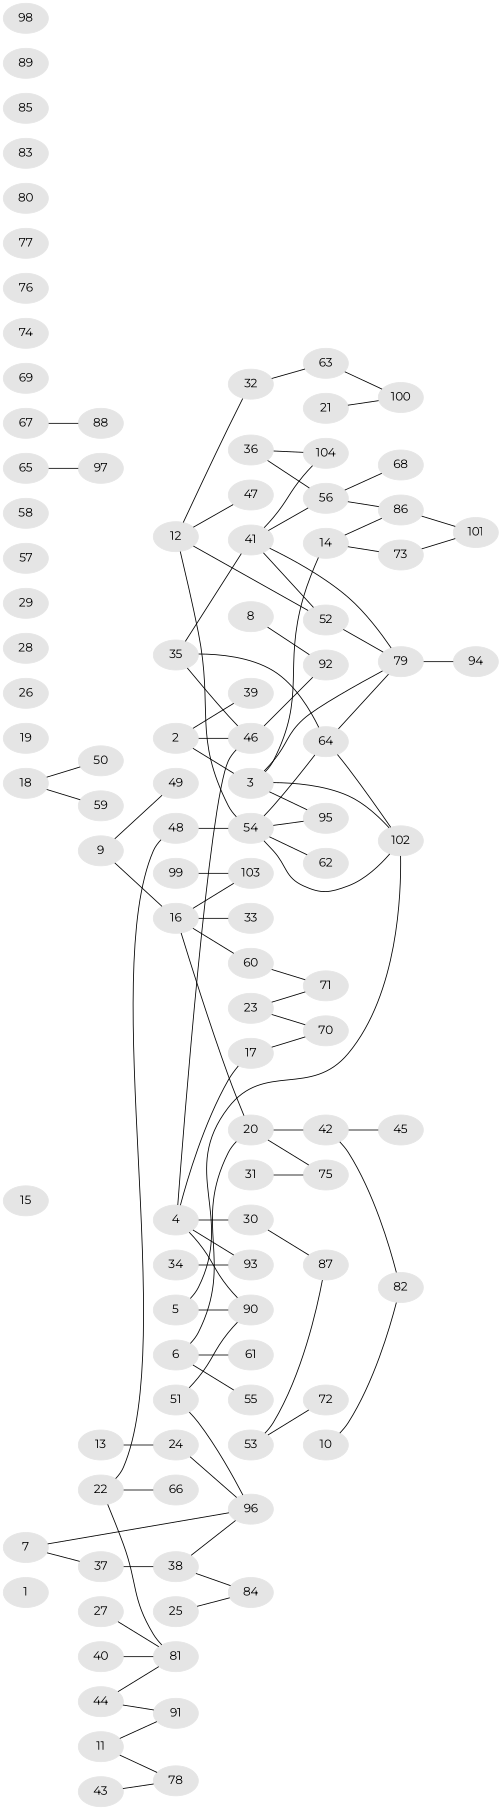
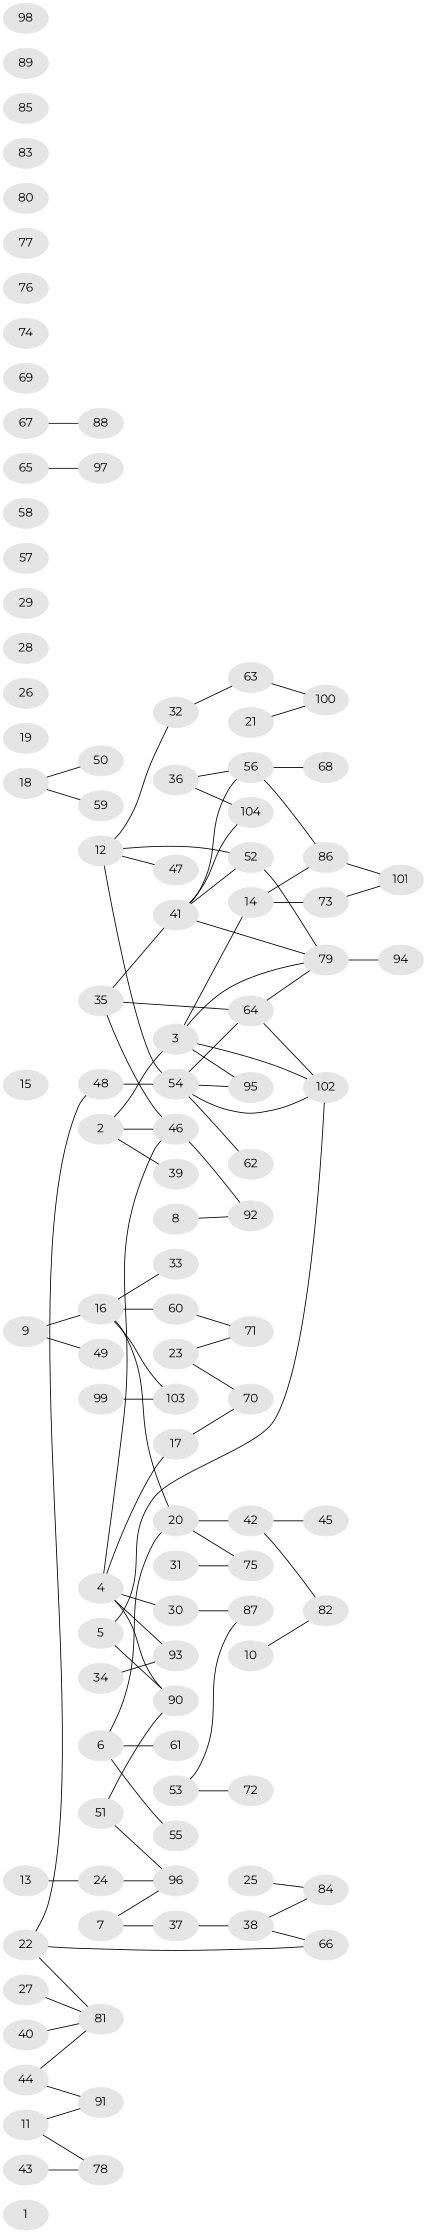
(213, 1538) -> (288, 1935)
